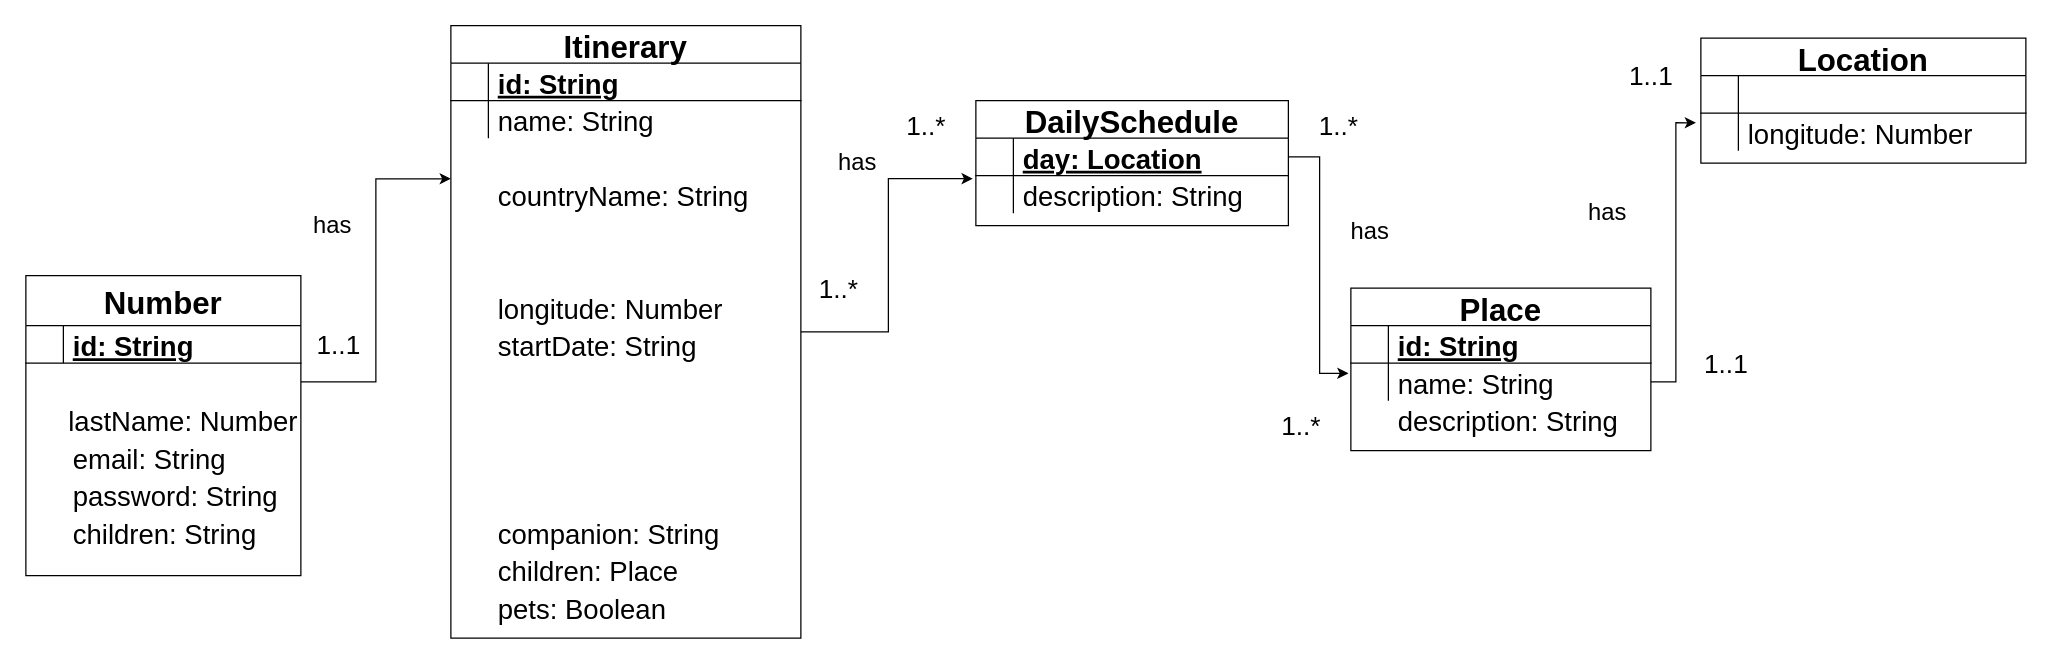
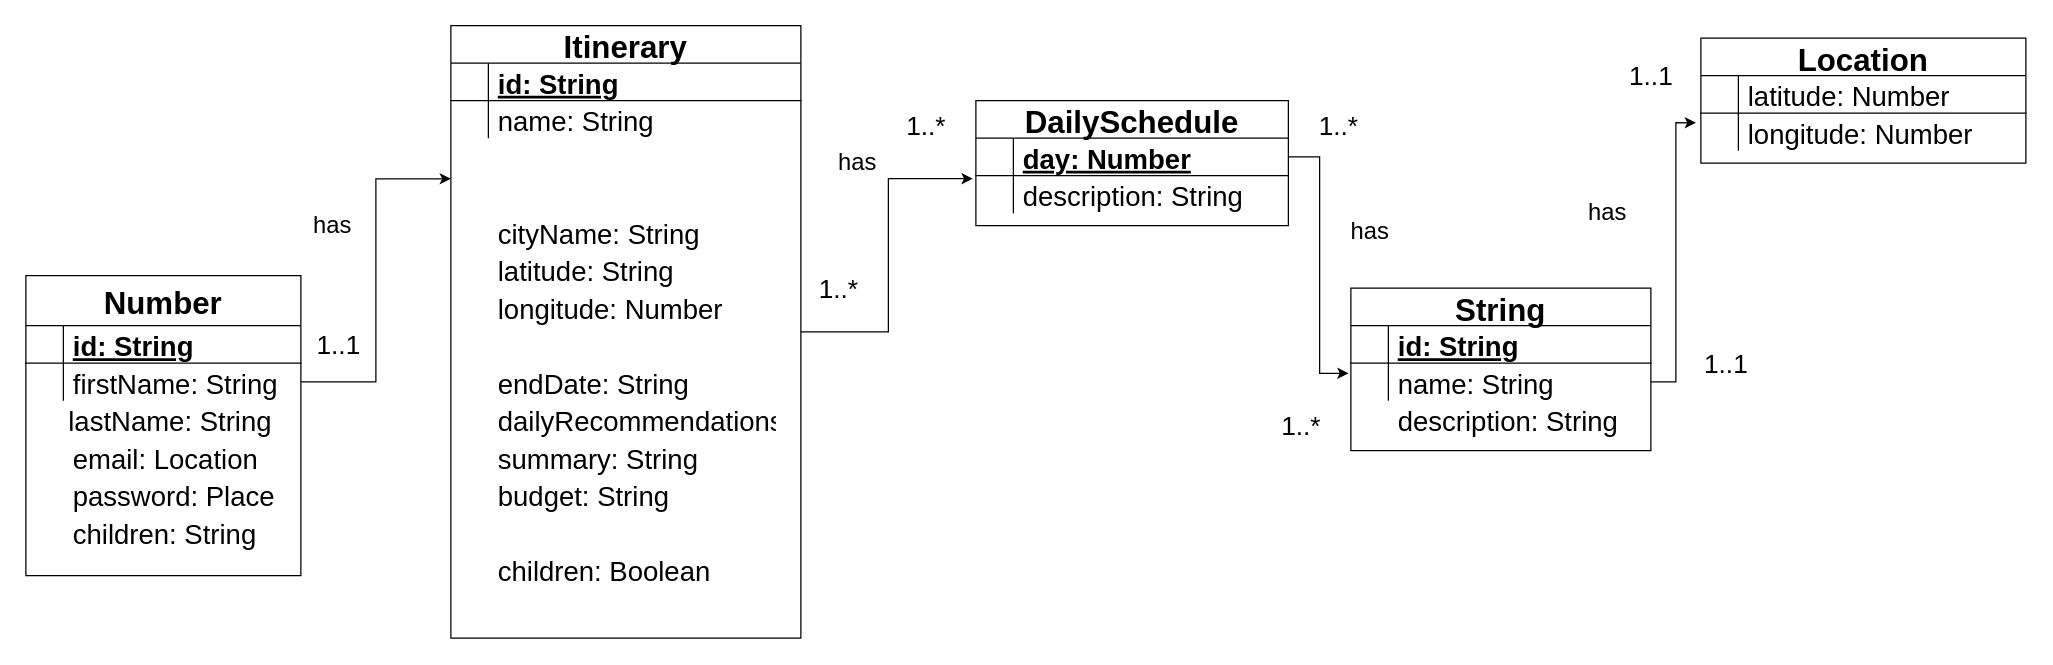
none -> (1882, 94)
(1112, 160) -> (1100, 160)
(626, 194) -> none
none -> (626, 232)
none -> (626, 269)
(1500, 310) -> (1500, 310)
(626, 344) -> none
none -> (182, 382)
none -> (626, 382)
none -> (632, 419)
(180, 422) -> (177, 422)
none -> (626, 457)
(155, 460) -> (170, 460)
none -> (626, 494)
(185, 497) -> (177, 497)
(626, 532) -> none
(595, 572) -> (611, 572)
(626, 607) -> none
